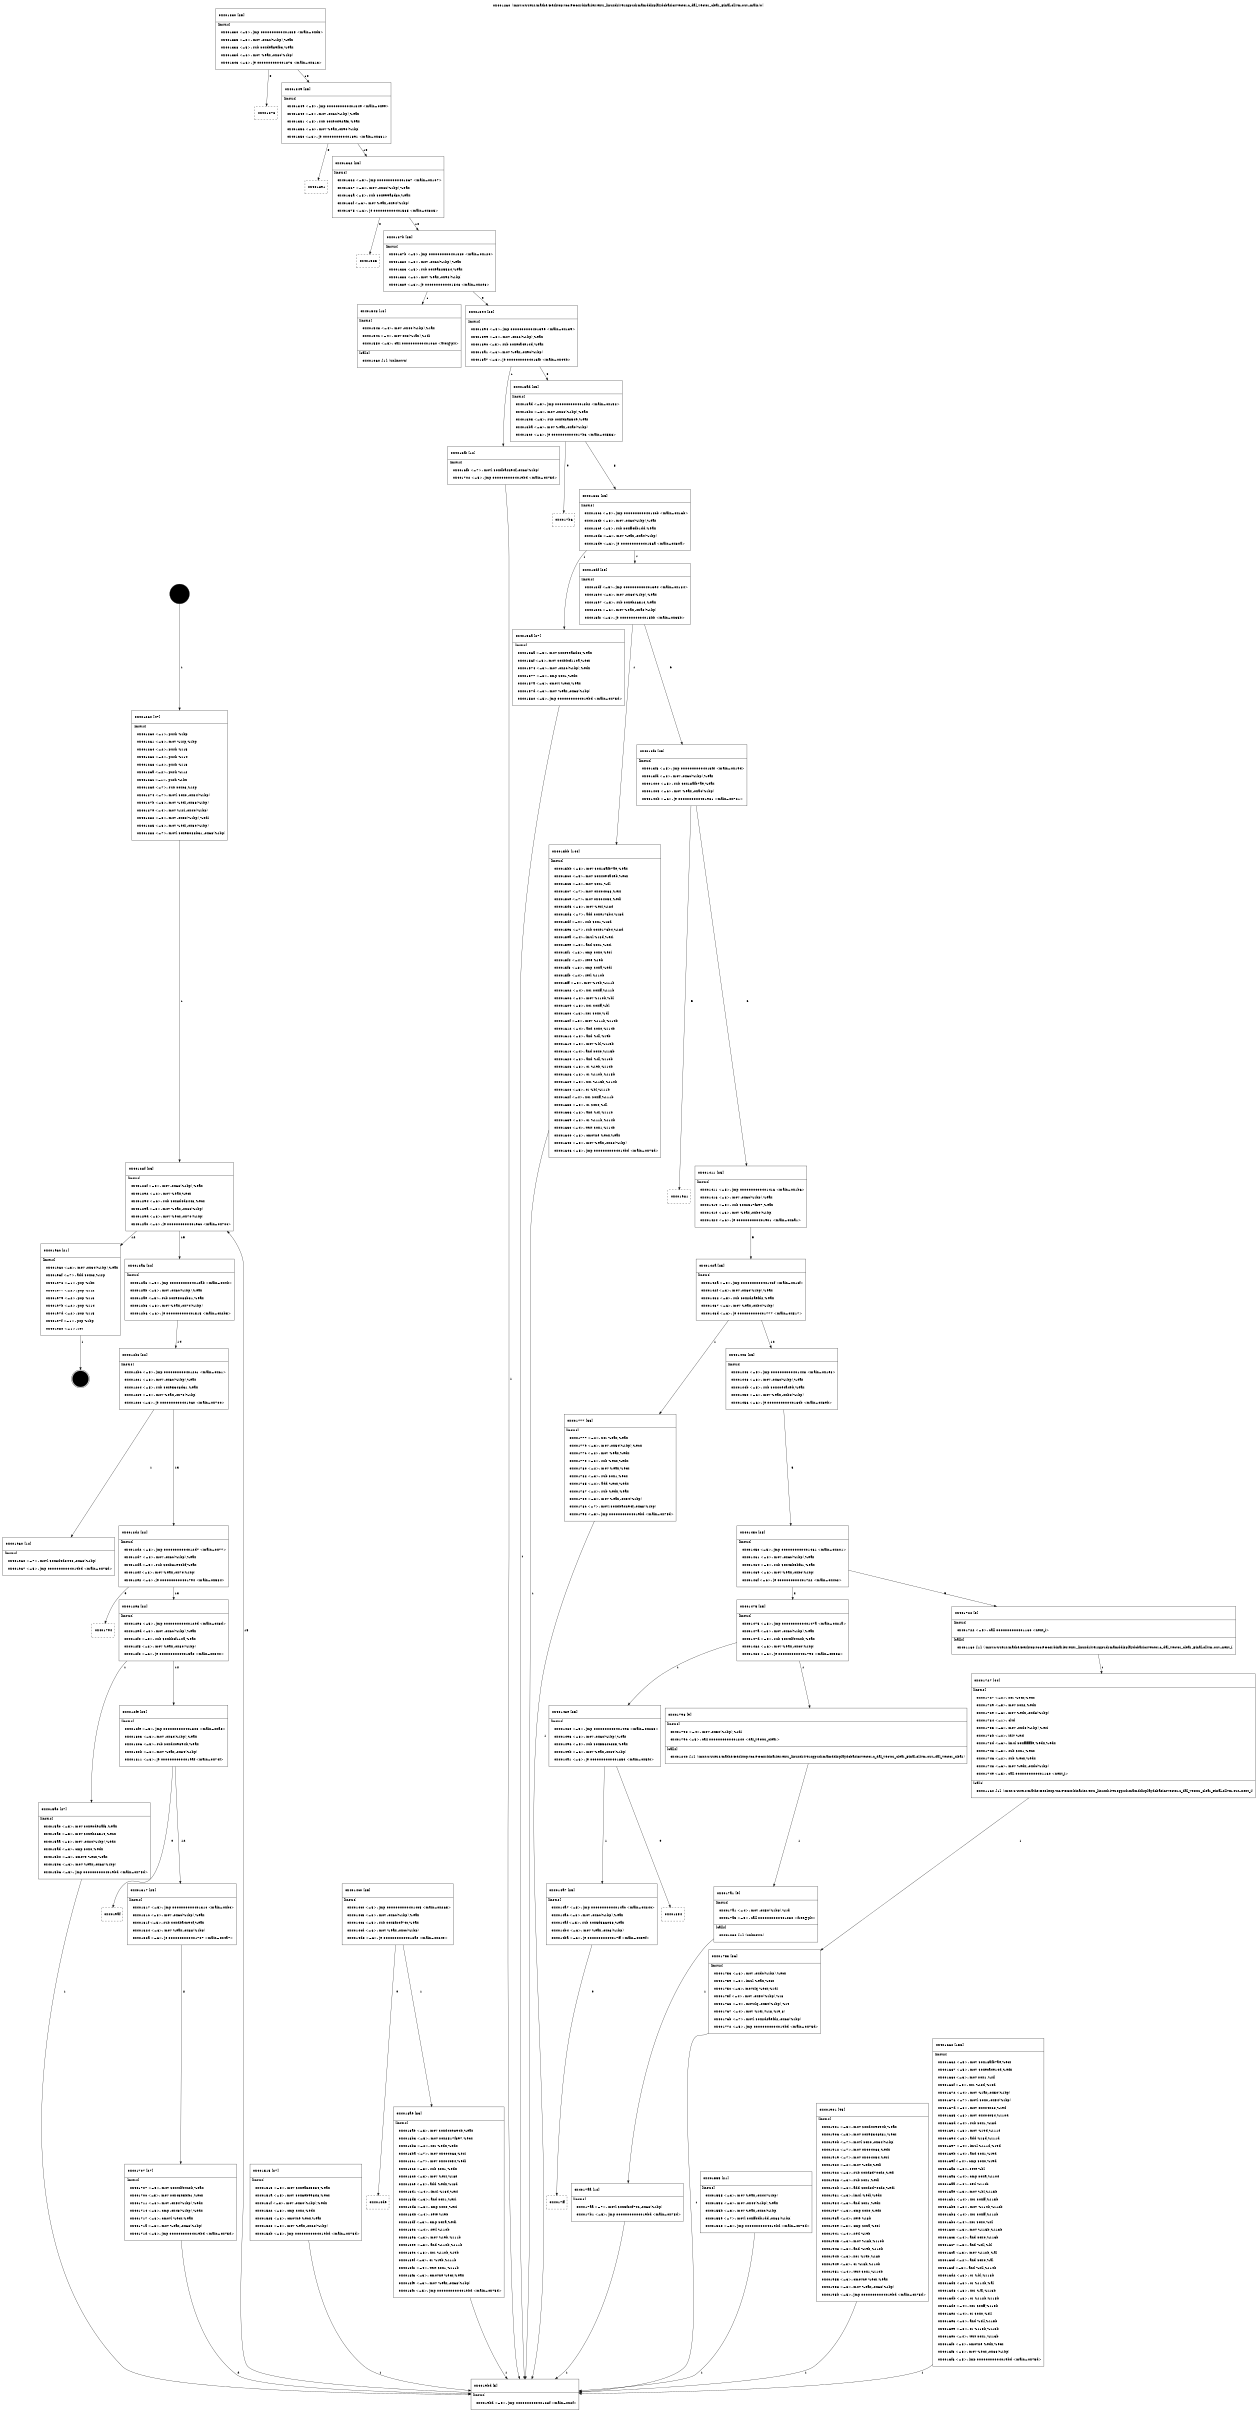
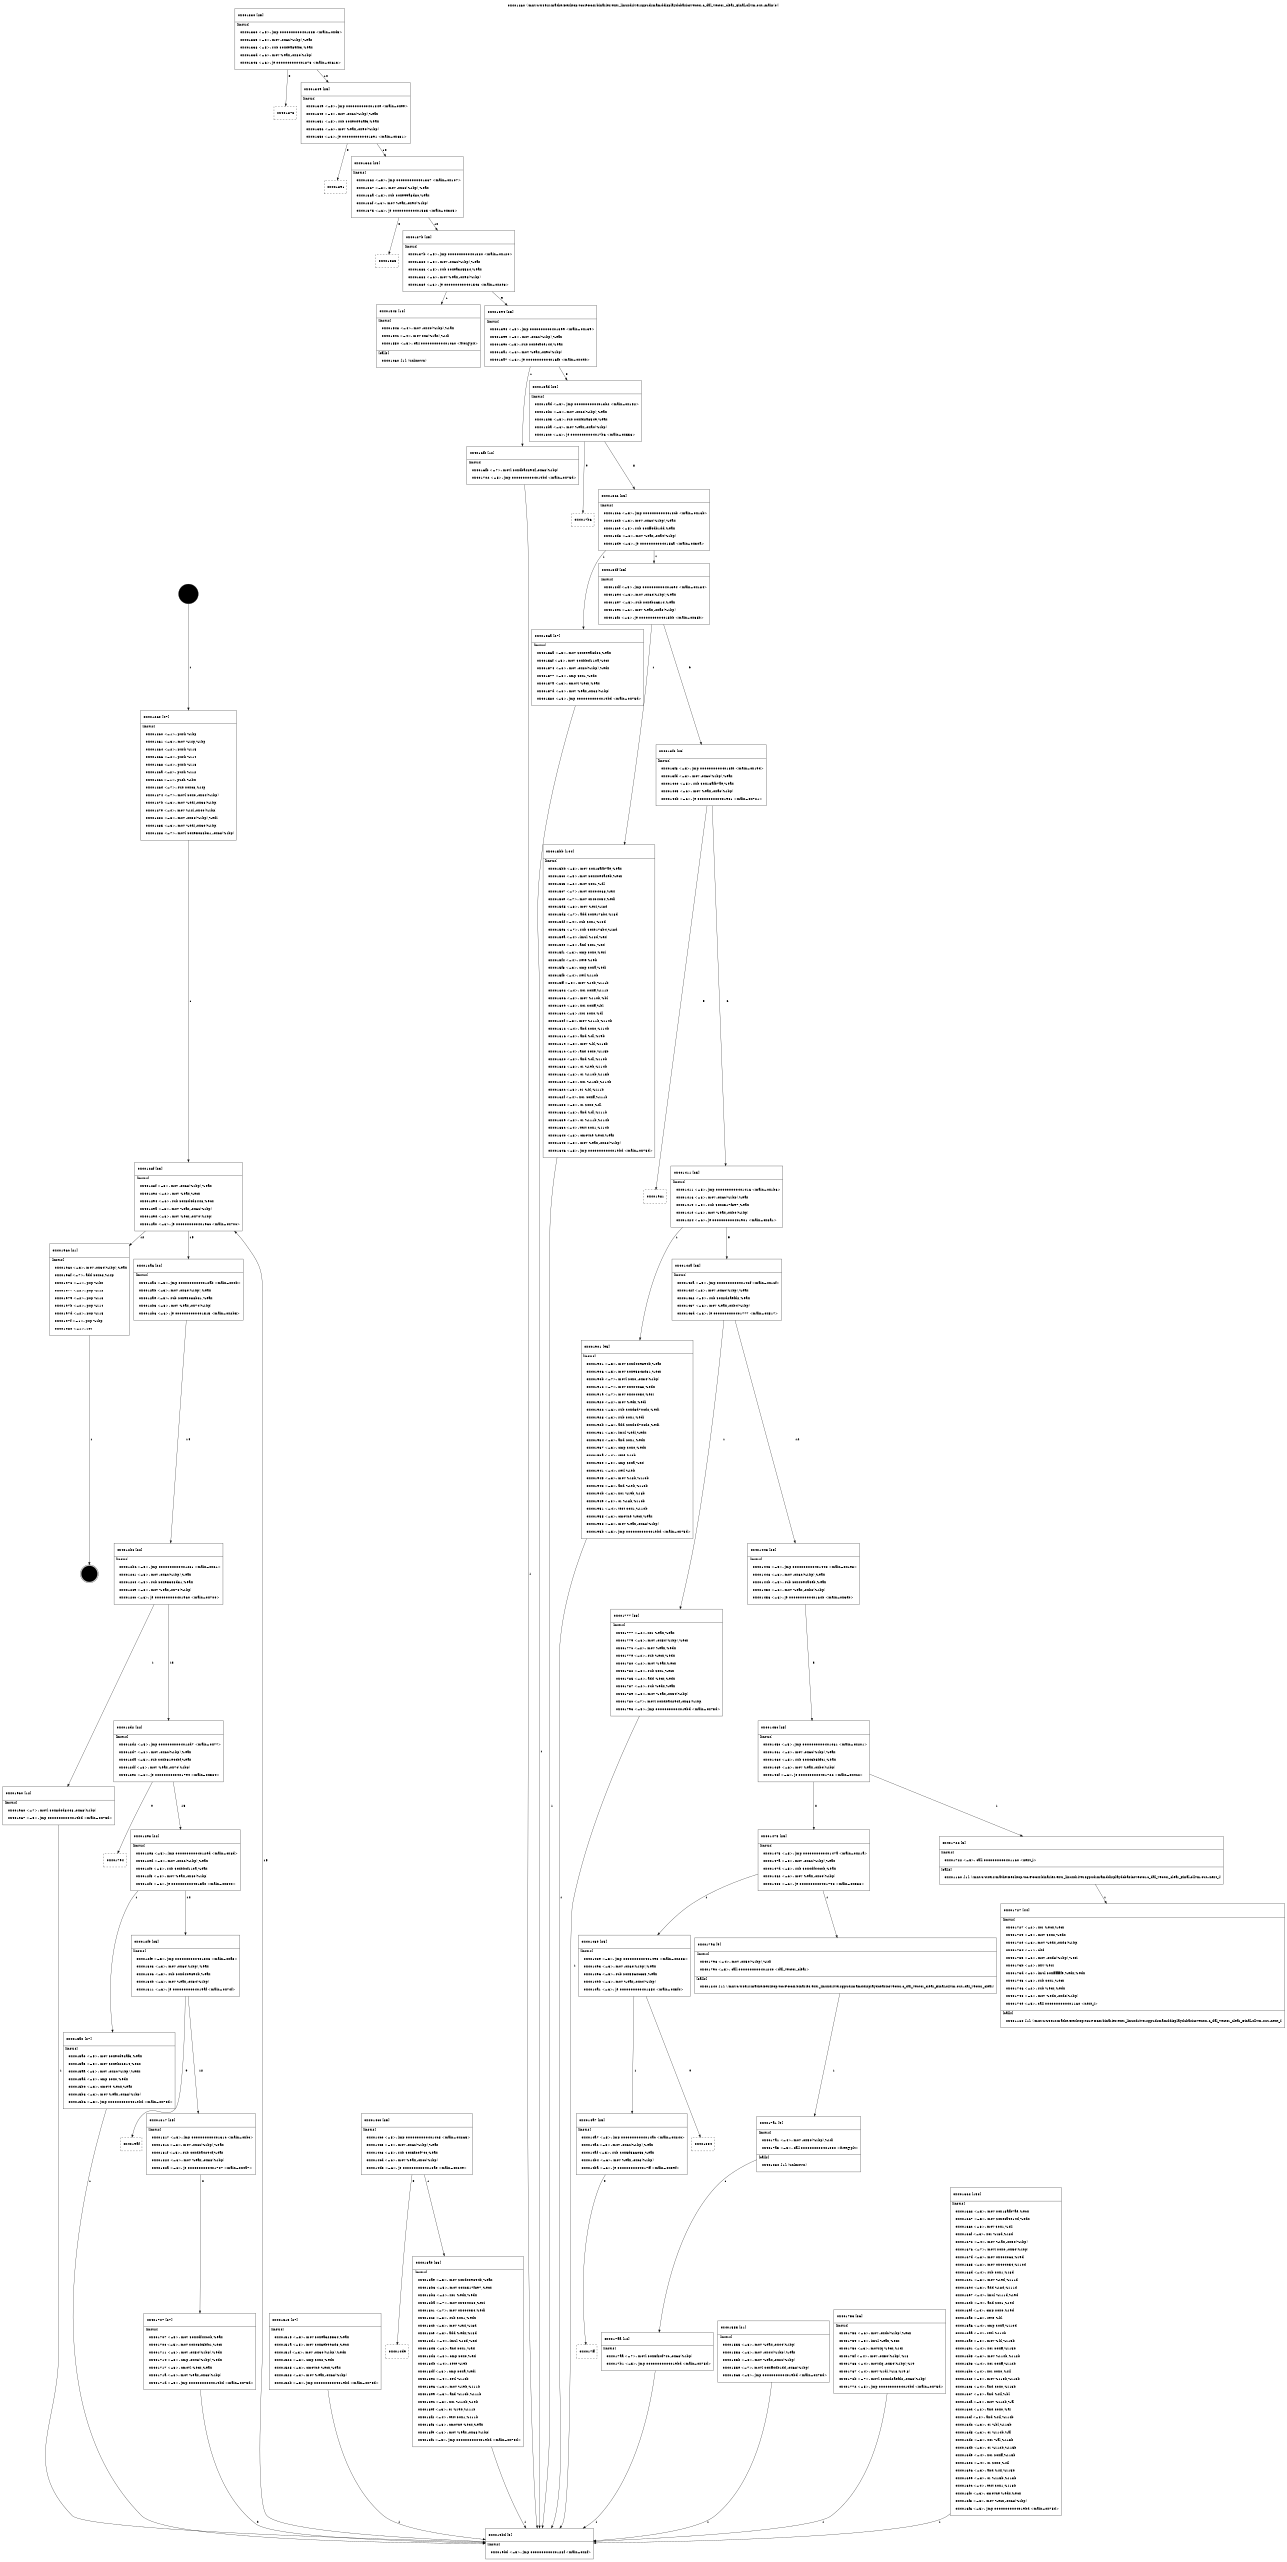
none -> (654, 1279)
(945, 1593) -> (996, 1806)
(926, 1873) -> none
none -> (57, 2381)
